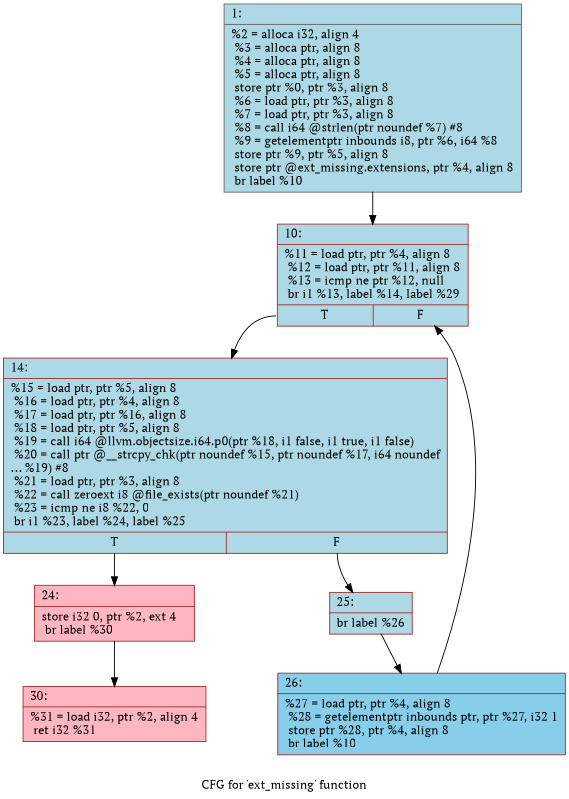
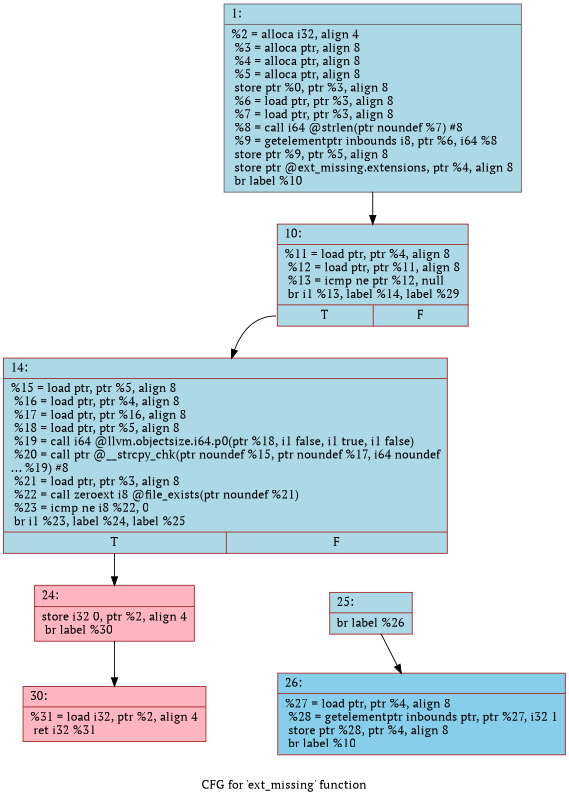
(474, 502) -> none
(340, 570) -> none
(109, 617) -> (114, 617)
